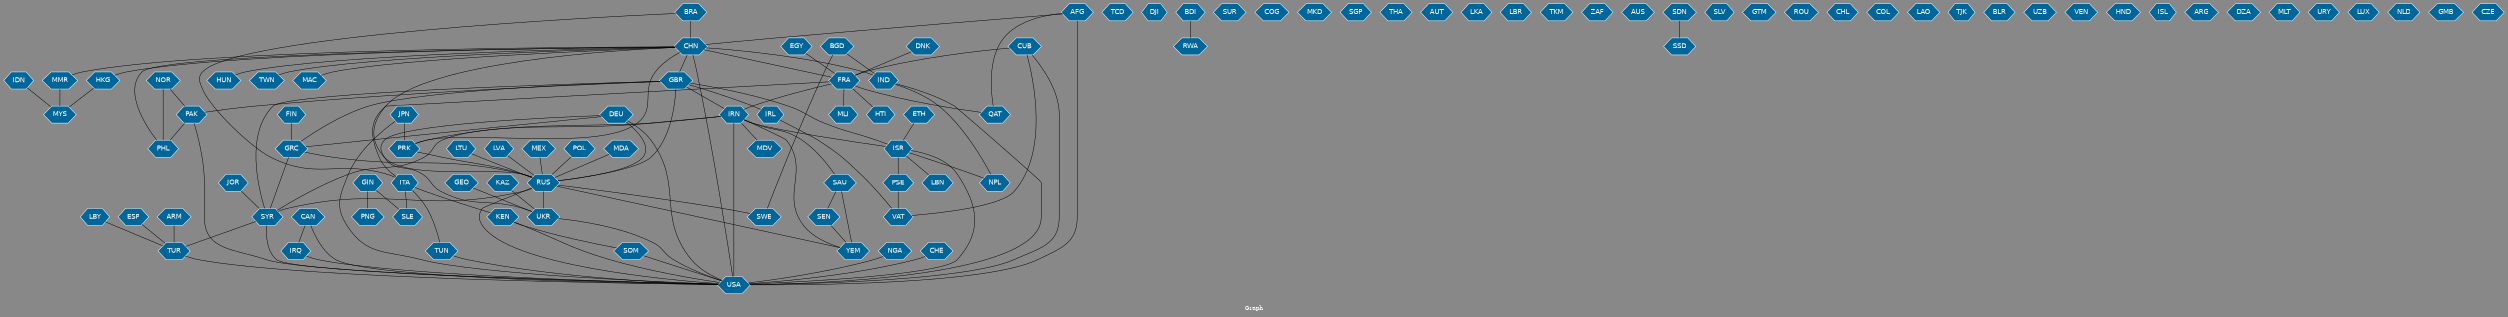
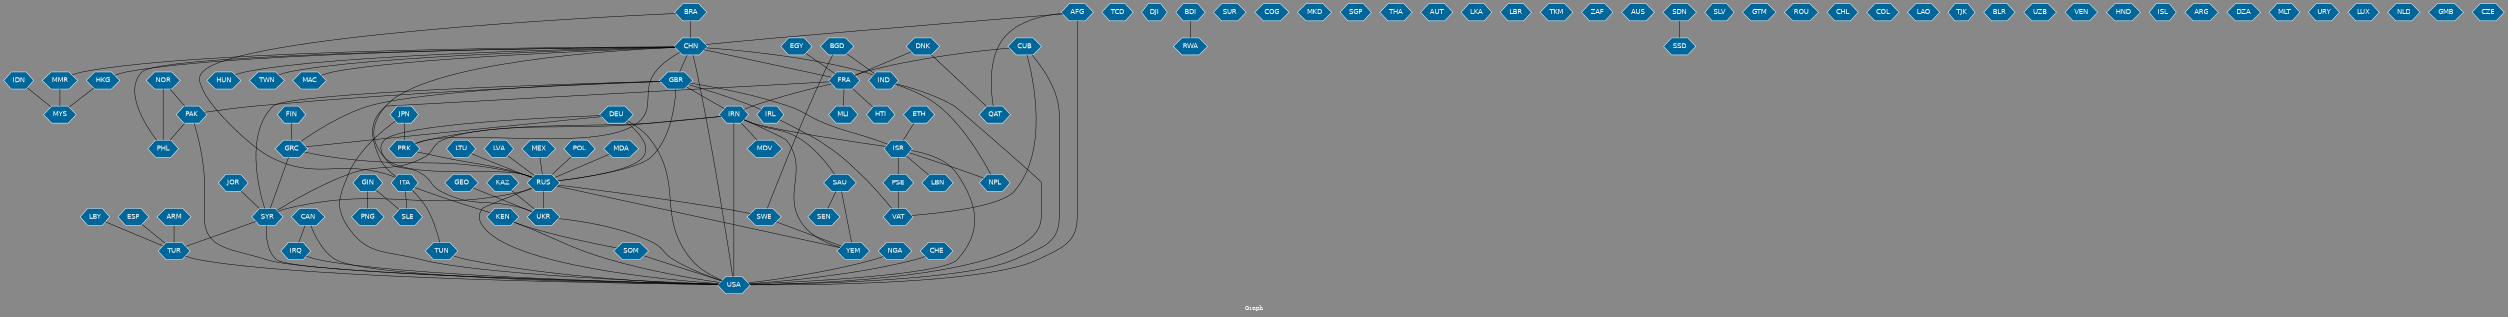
(917, 102) -> (959, 81)
(839, 234) -> (806, 233)
